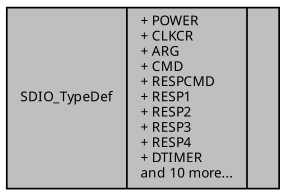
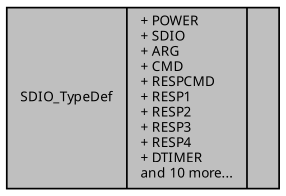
(167, 36) -> (163, 36)
